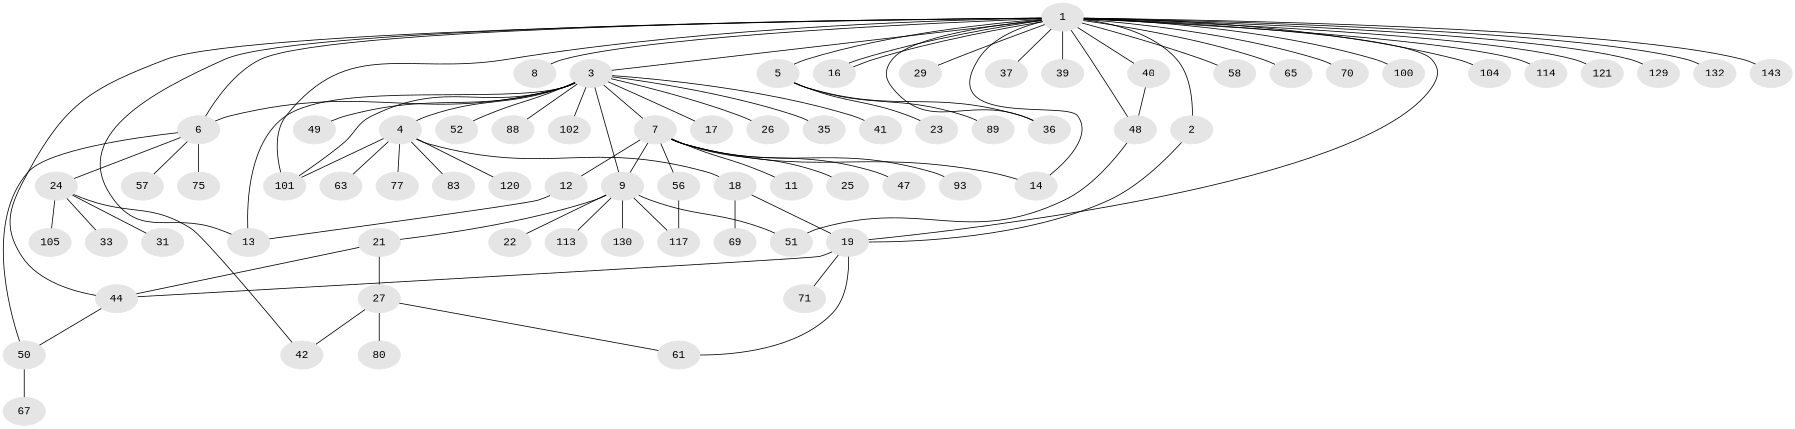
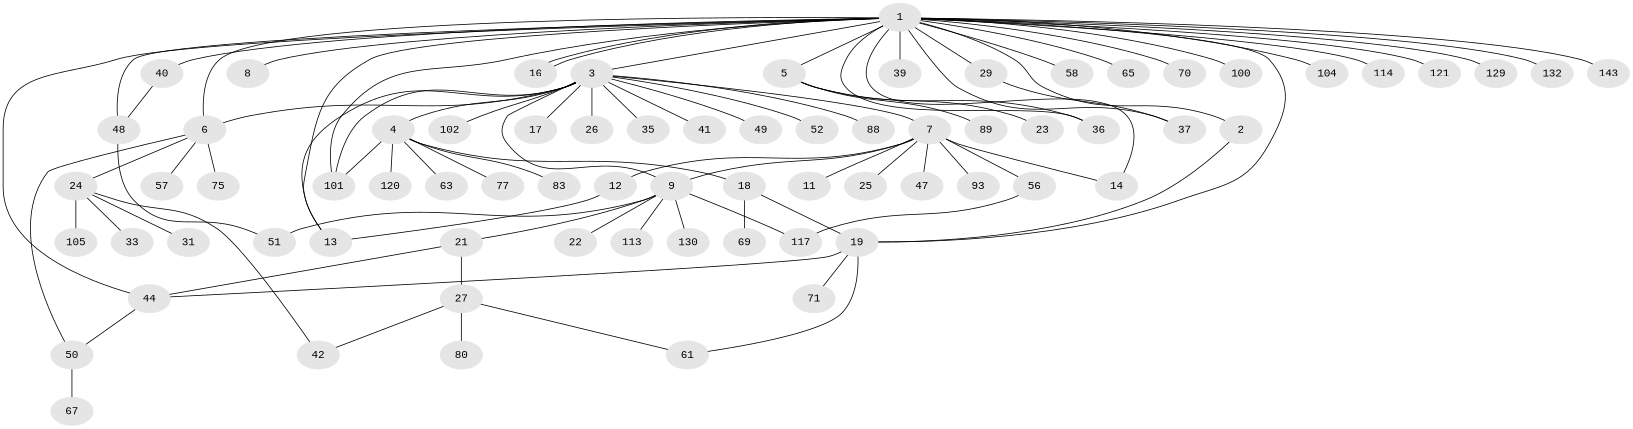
none -> (1044, 94)
